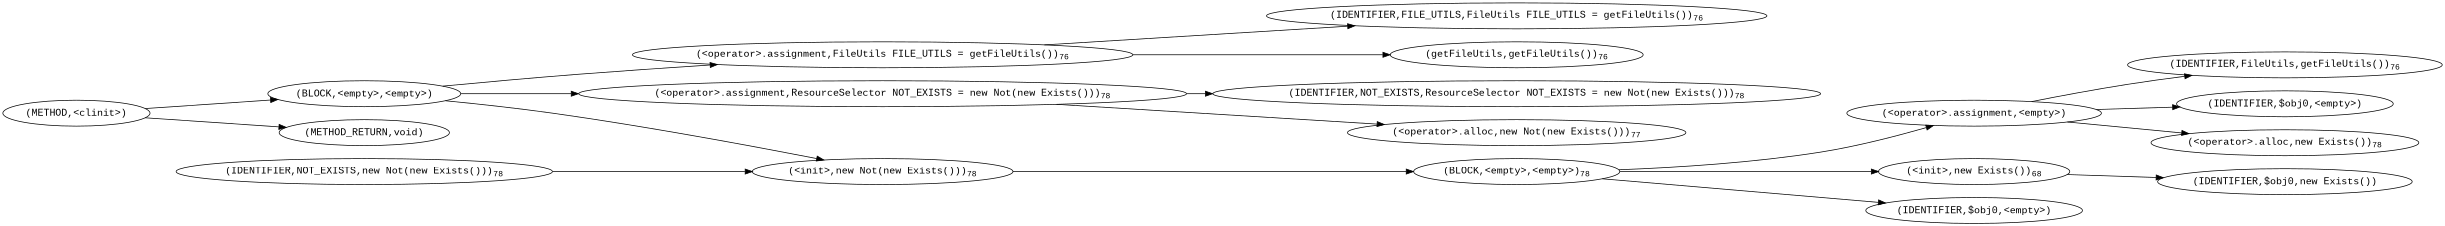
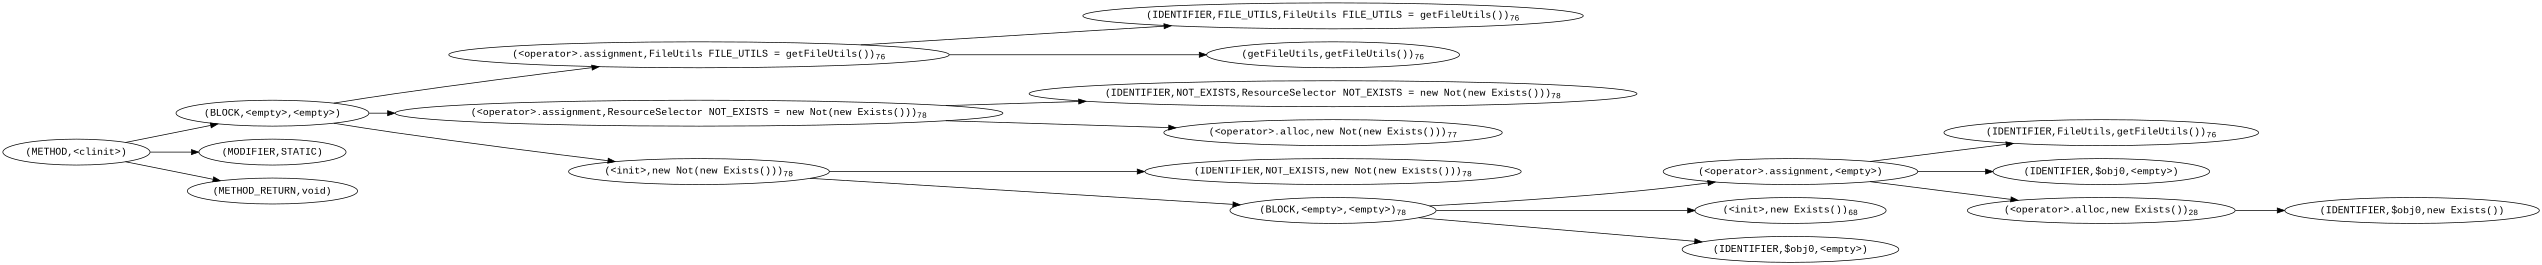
(2377, 142) -> (2194, 209)
none -> (272, 152)
(649, 172) -> (983, 172)
(2112, 176) -> (2256, 210)
